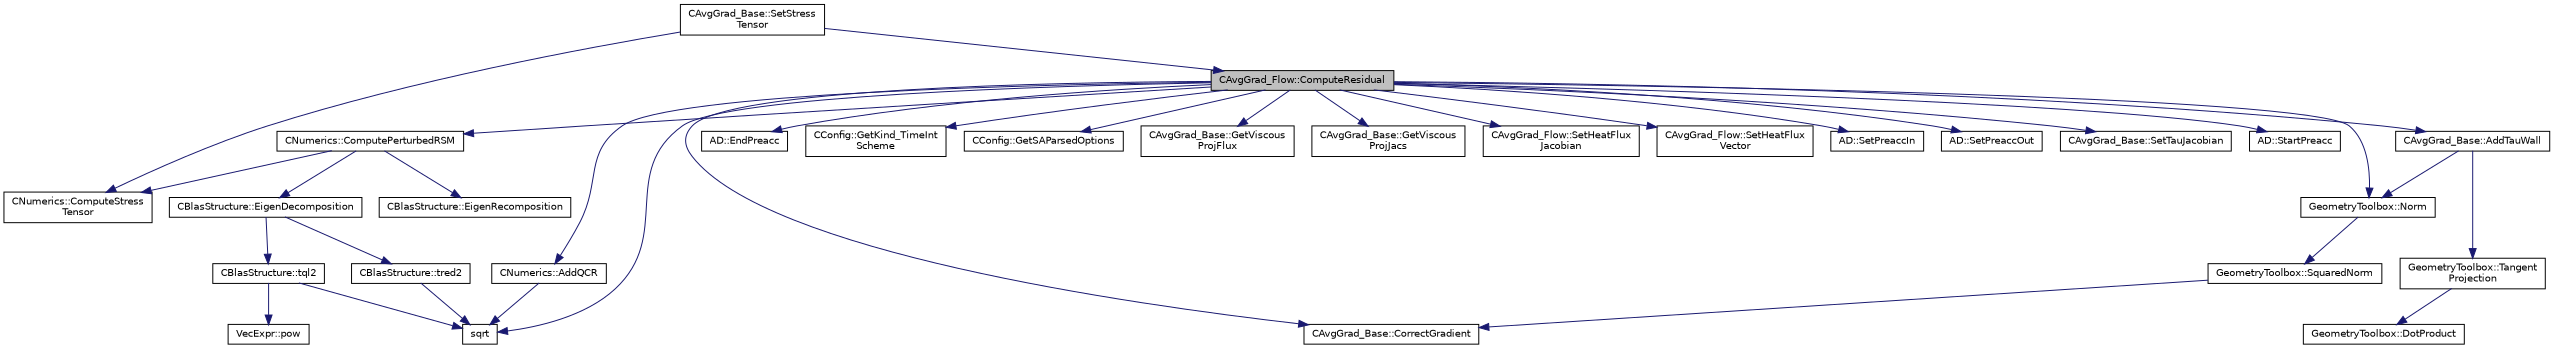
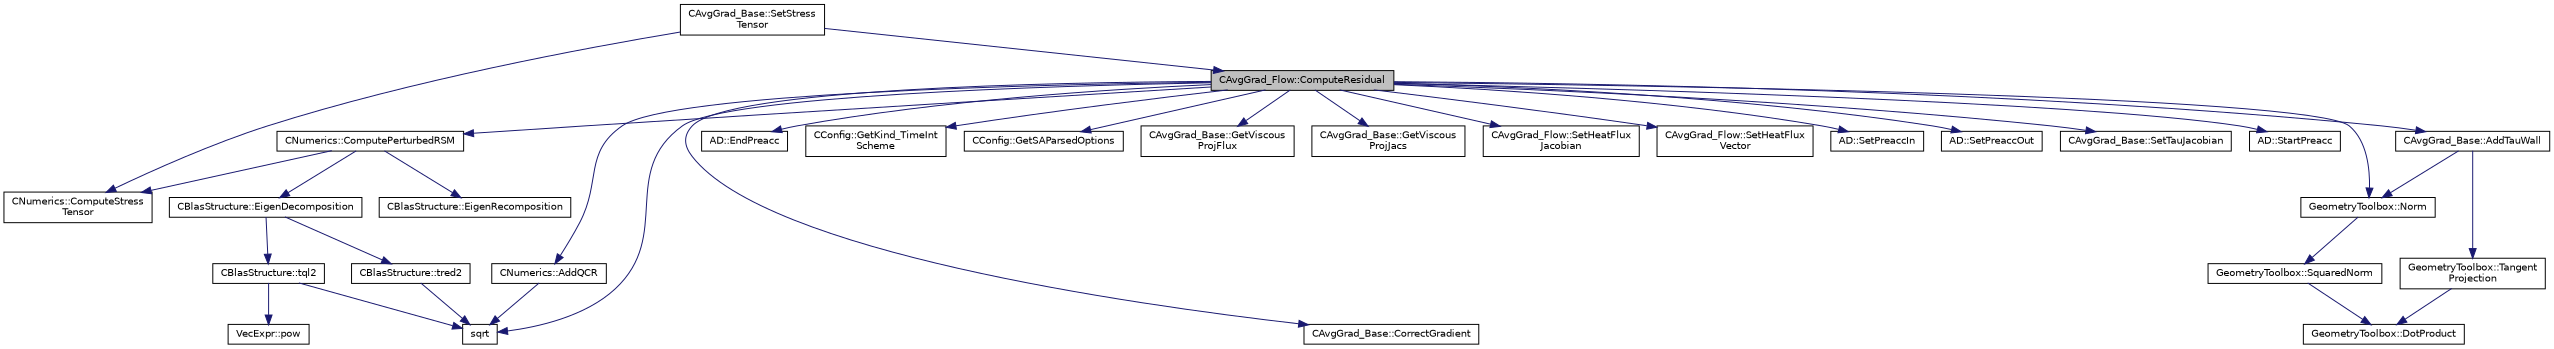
(1849, 304) -> (2335, 301)
